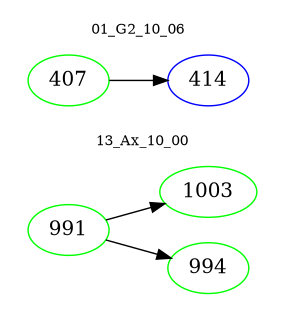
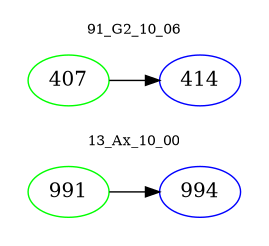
(138, 30) -> (134, 30)
(208, 192) -> none
(208, 268) -> (200, 192)
